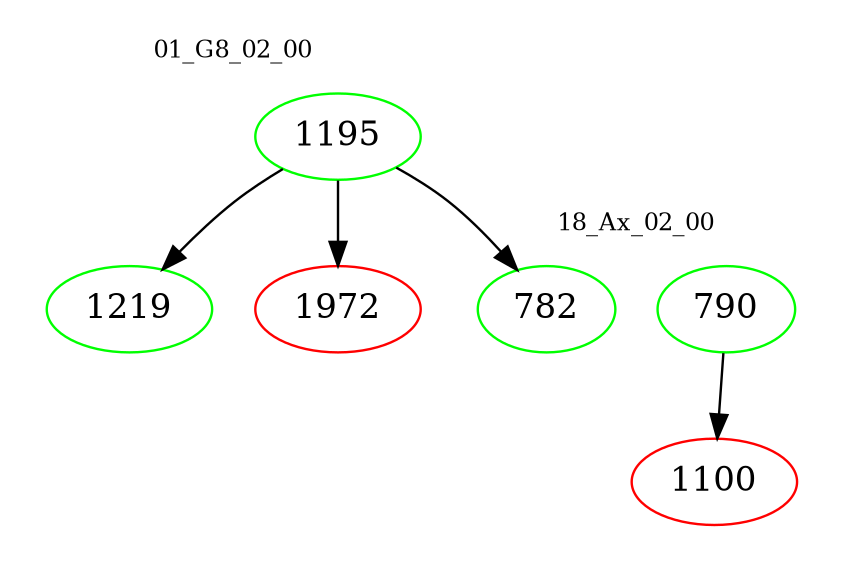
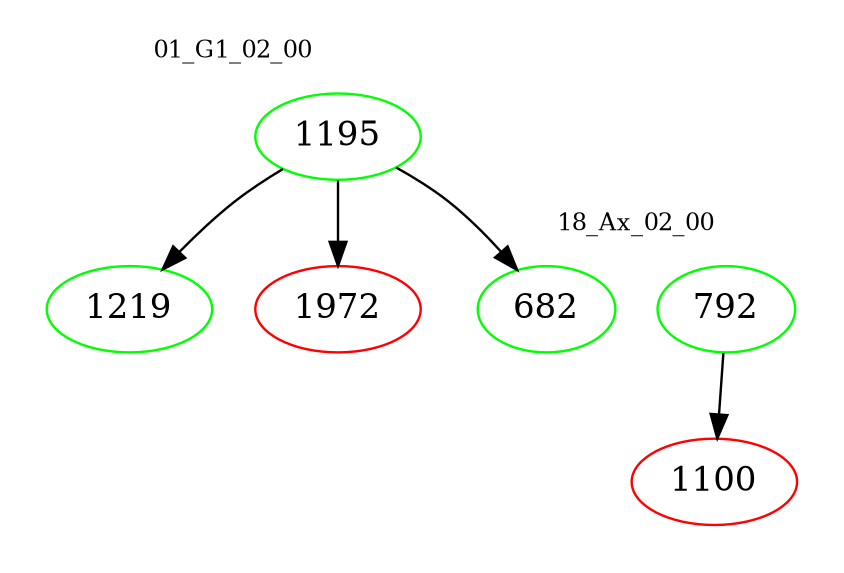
(234, 52) -> (234, 52)
(547, 309) -> (547, 309)
(726, 309) -> (726, 309)
